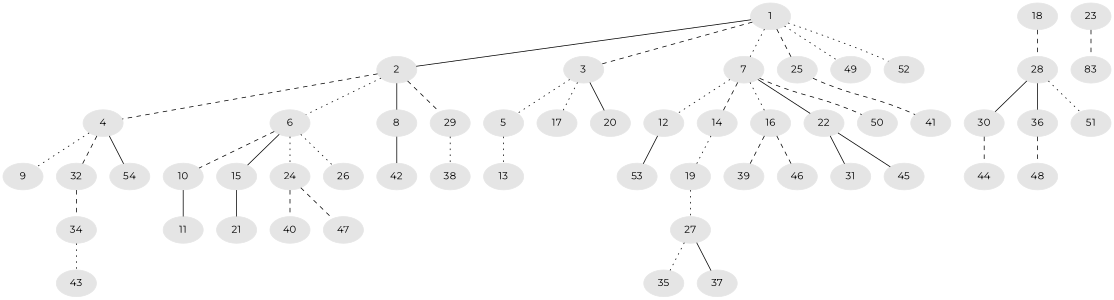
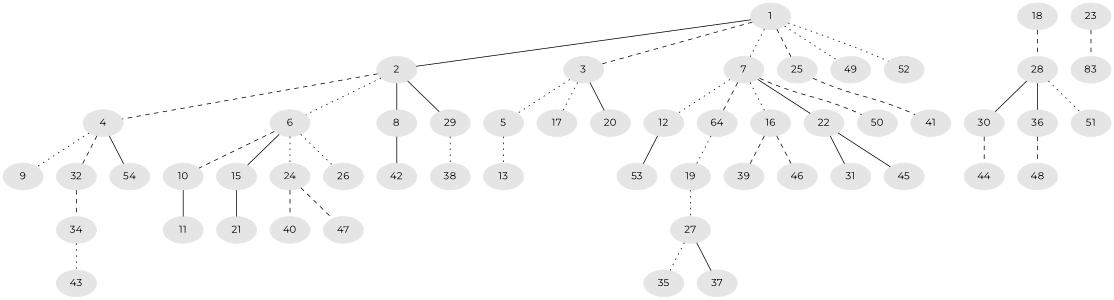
(423, 96) -> (423, 96)
(717, 123) -> (717, 123)
